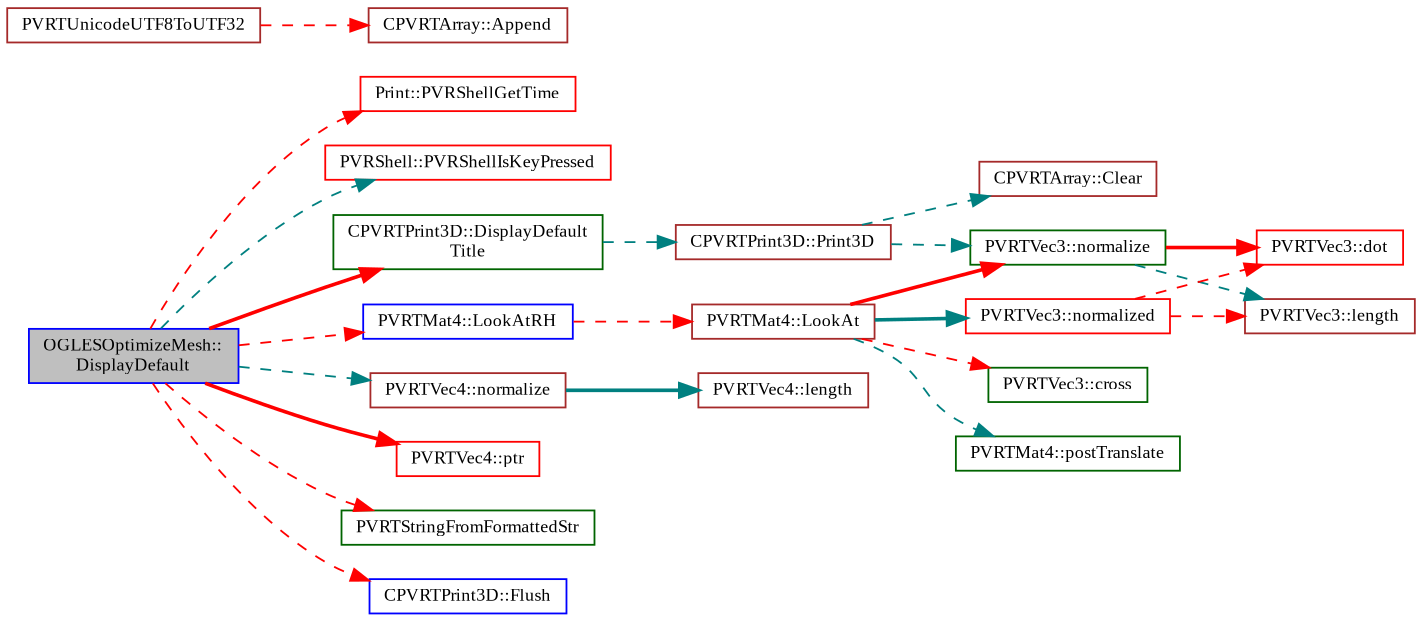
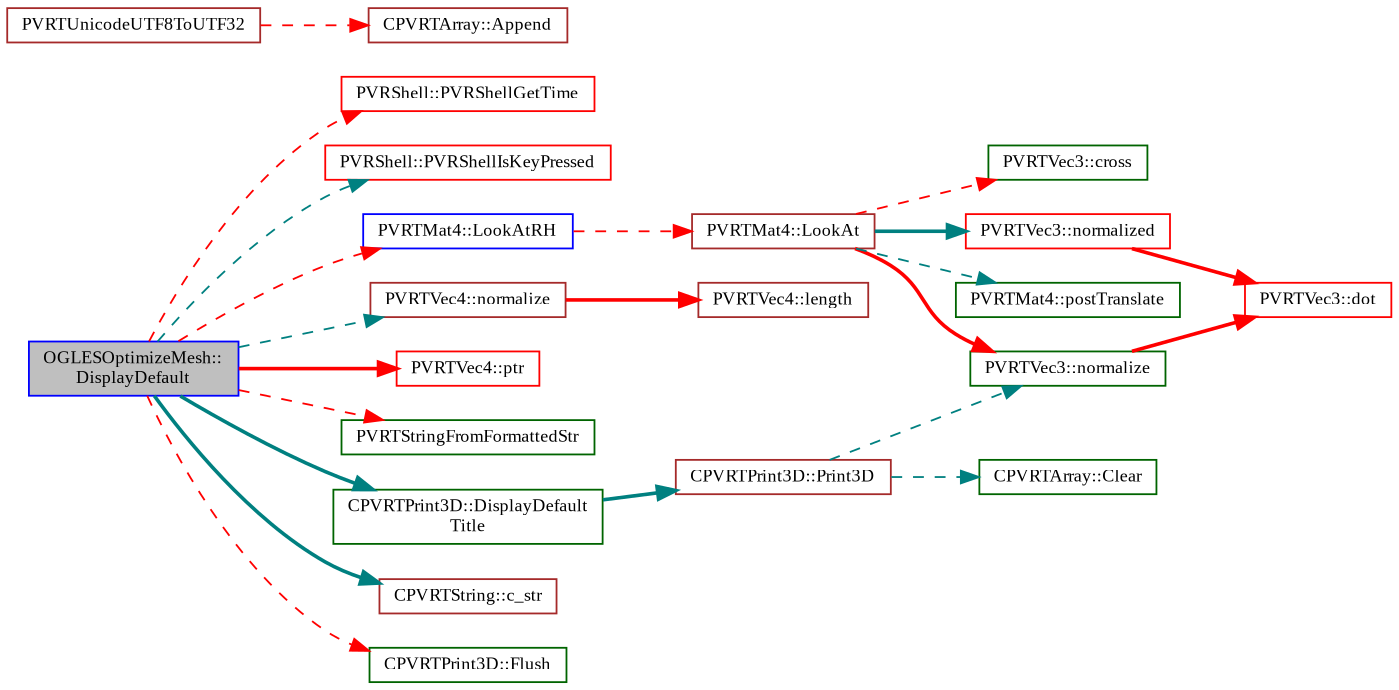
(468, 94) -> (468, 94)
(1068, 179) -> (1068, 477)
(630, 242) -> (630, 496)
(1176, 288) -> (1184, 263)
(285, 301) -> (266, 444)
(1330, 316) -> none
(623, 390) -> (623, 300)
none -> (468, 596)
(468, 596) -> (468, 665)
